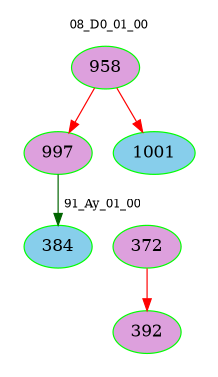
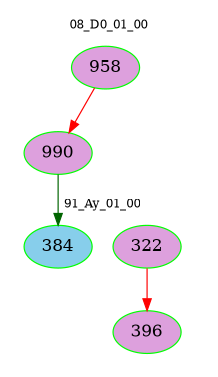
(58, 153) -> (58, 153)
(154, 153) -> none
(147, 247) -> (147, 247)
(147, 332) -> (147, 332)
